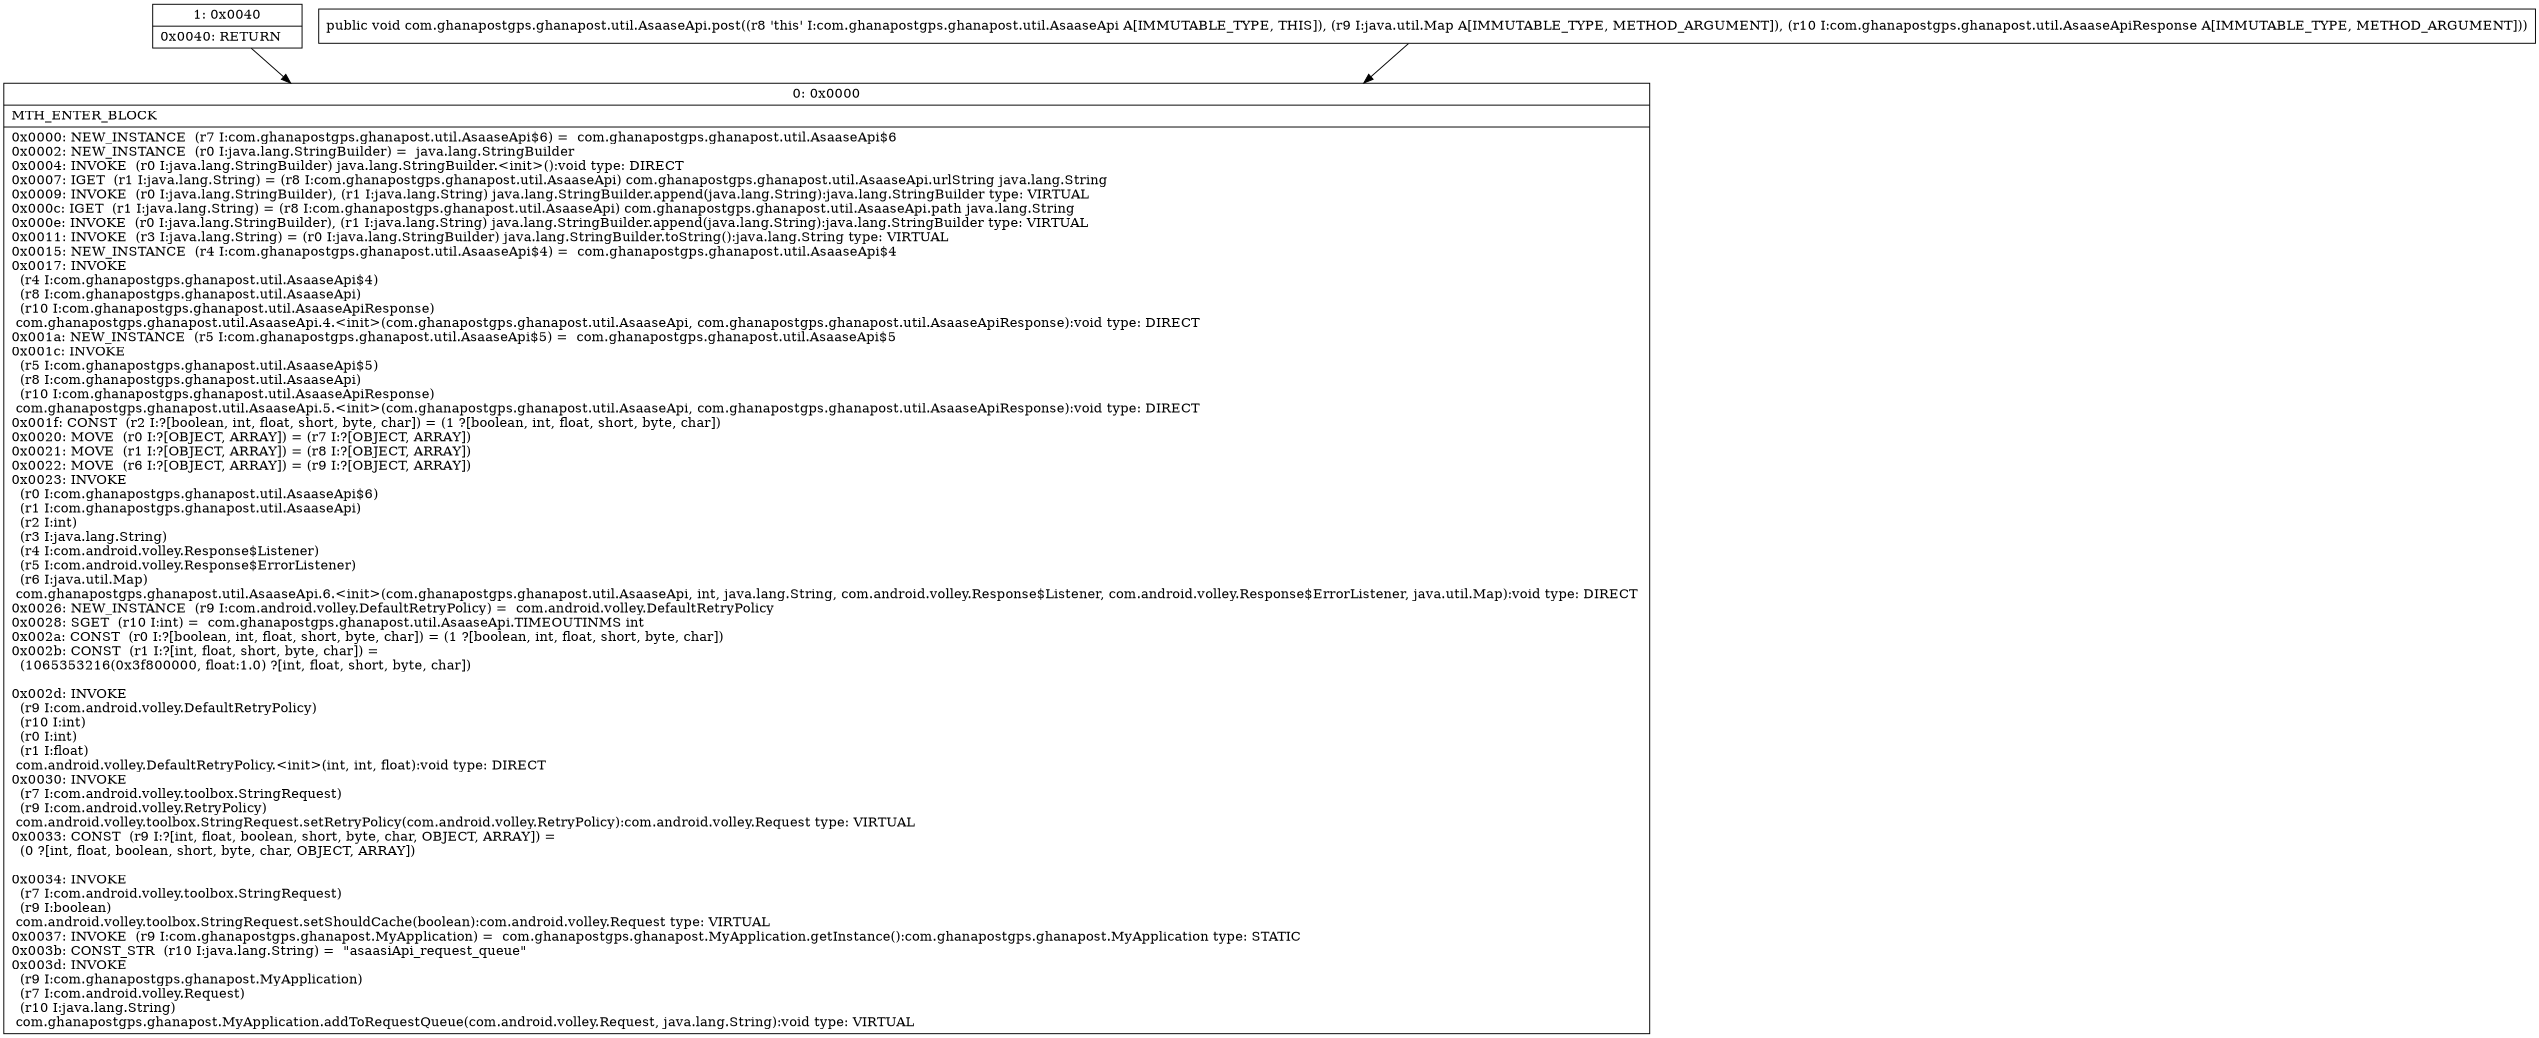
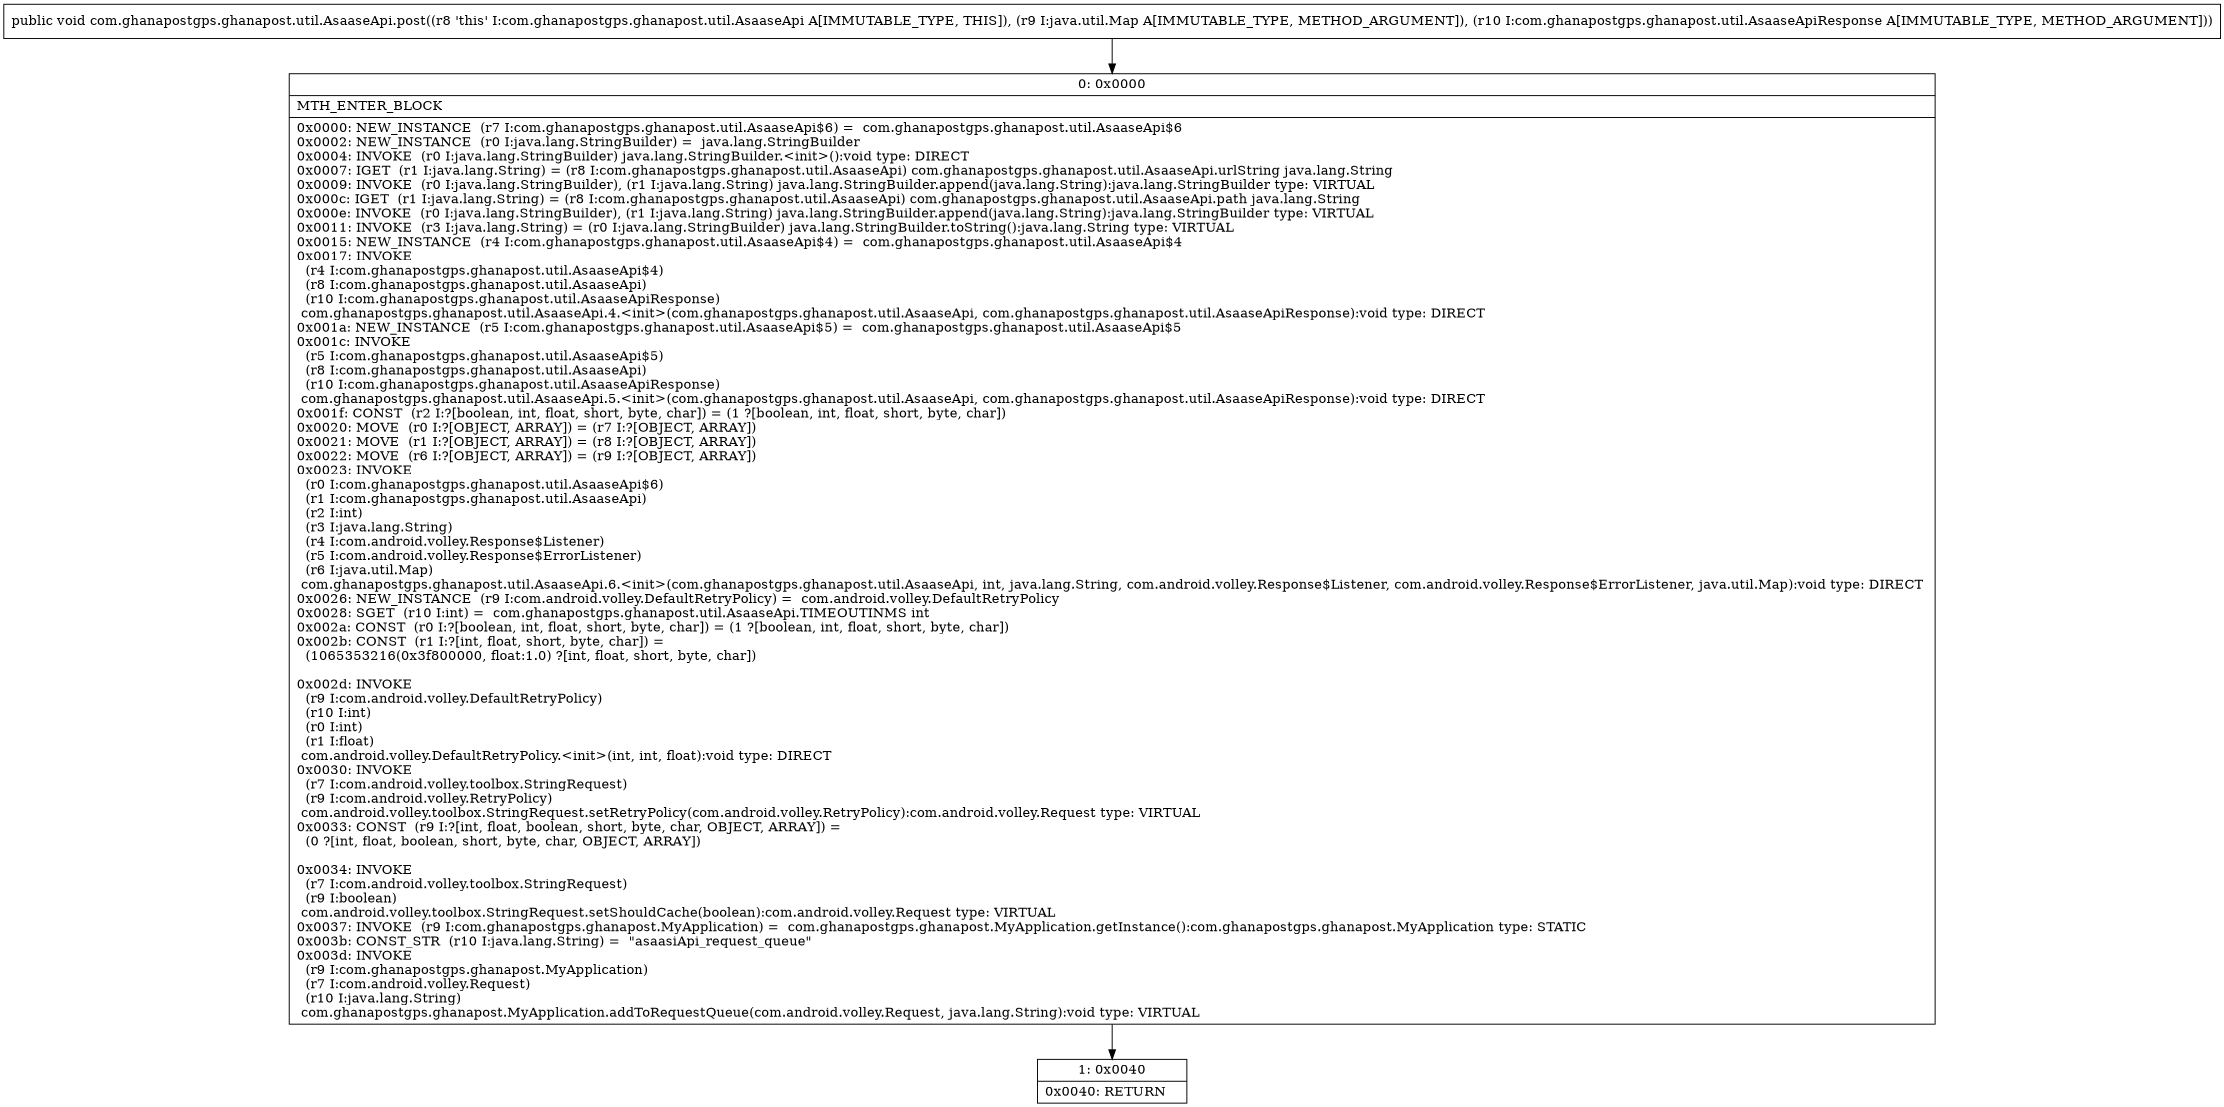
(267, 62) -> (1112, 1037)
